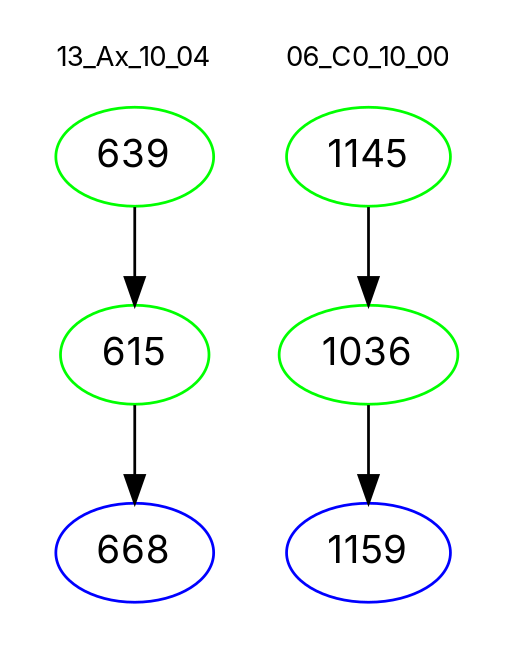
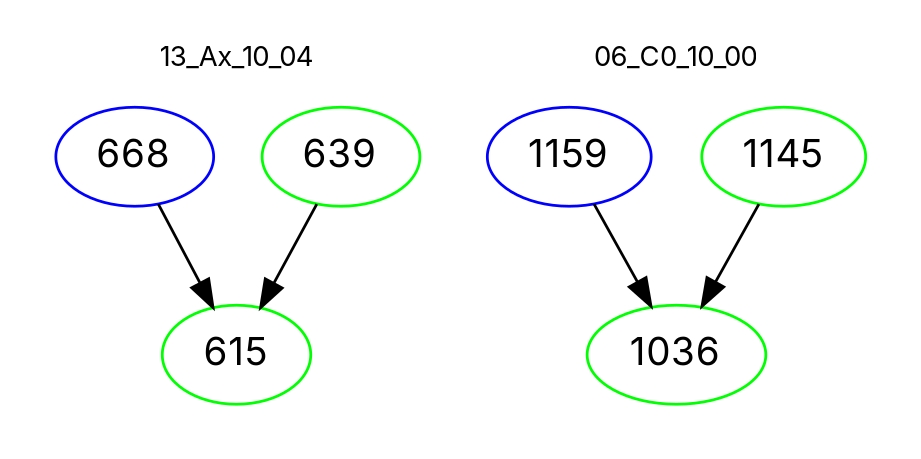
(135, 440) -> (179, 243)
(368, 440) -> (616, 243)
